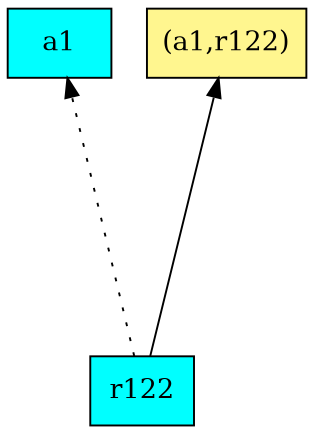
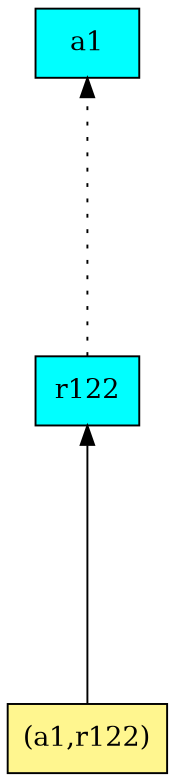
(182, 227) -> (87, 574)
